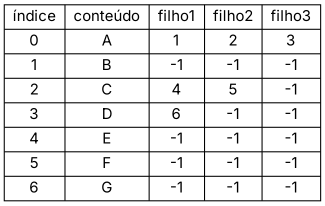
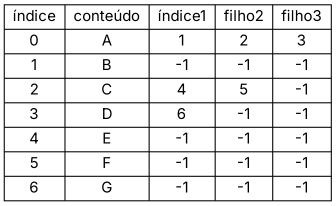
(177, 17) -> (182, 17)
